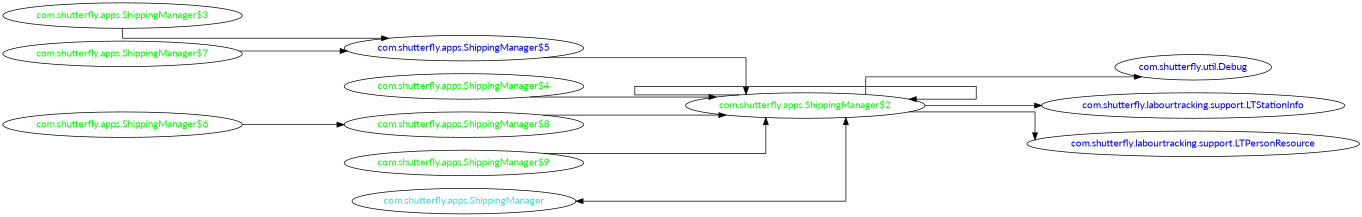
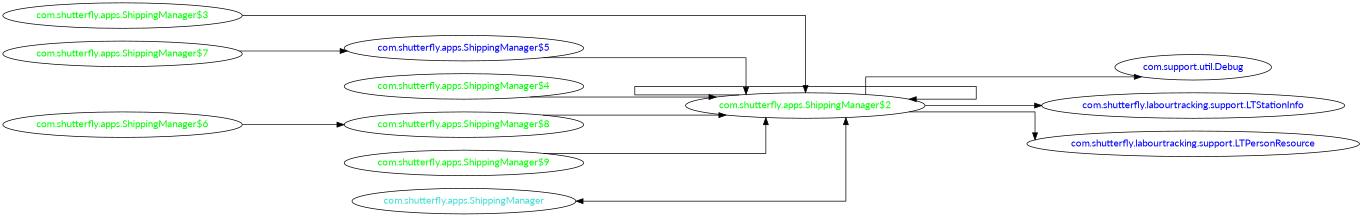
(247, 38) -> (559, 16)
(1193, 67) -> (1193, 67)
